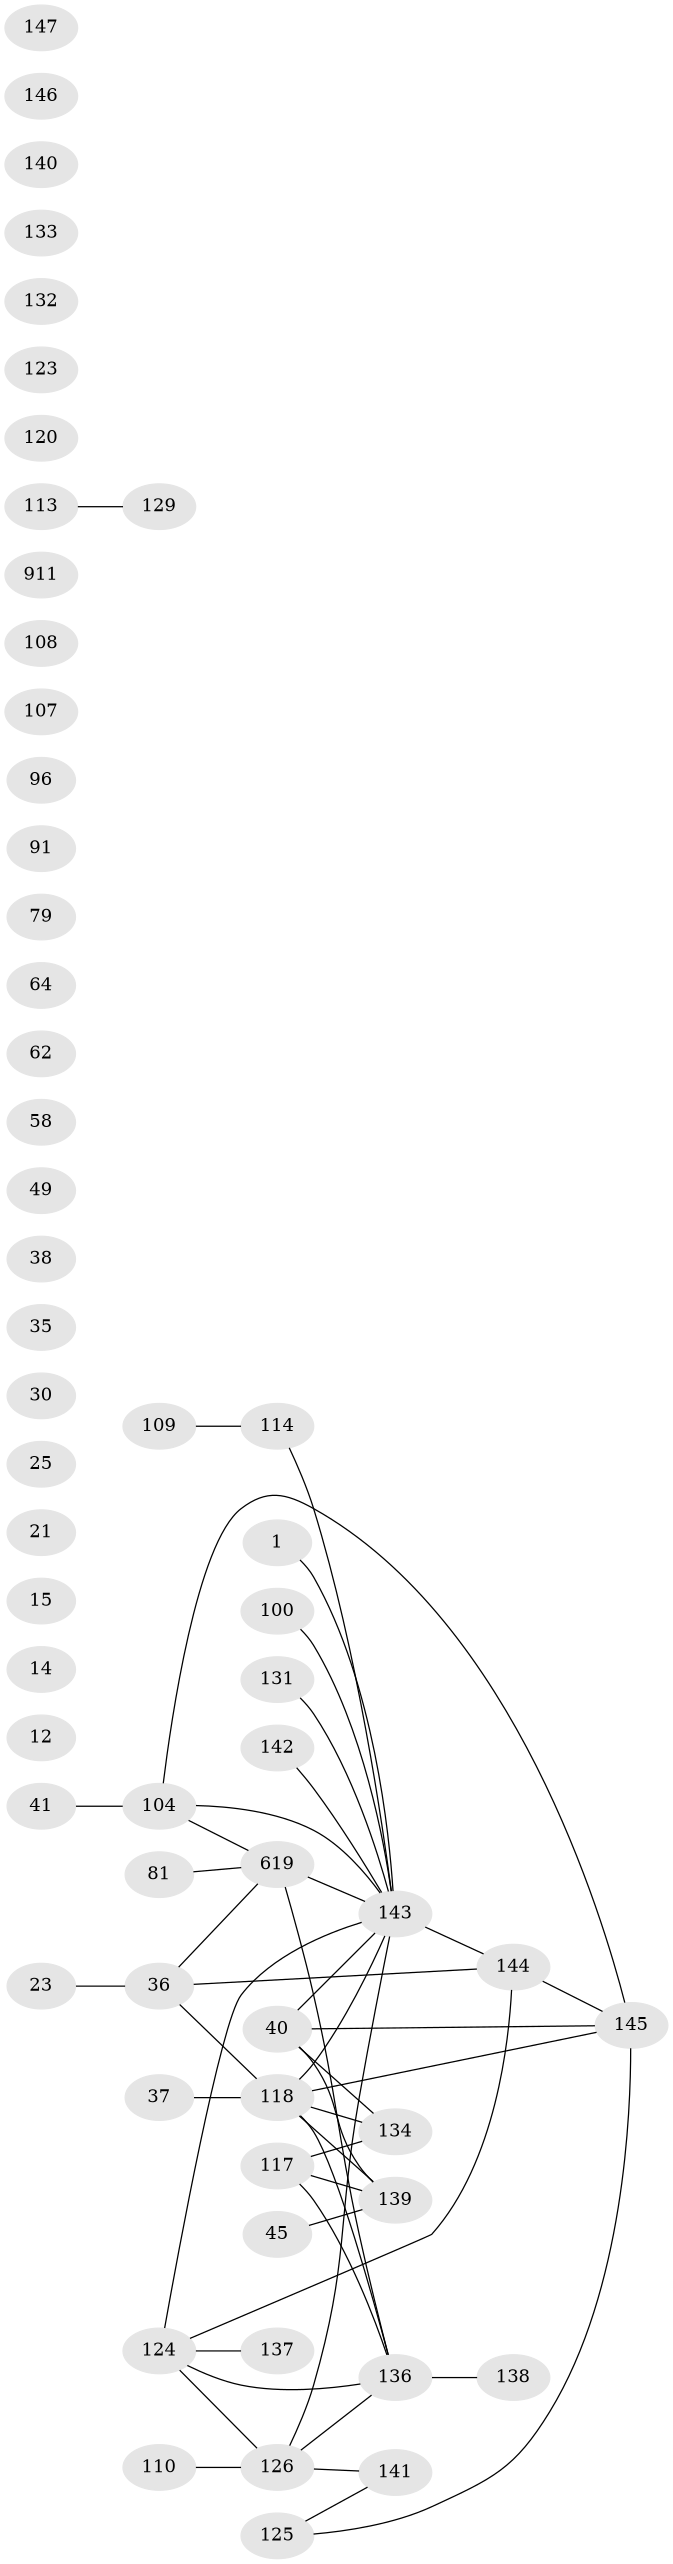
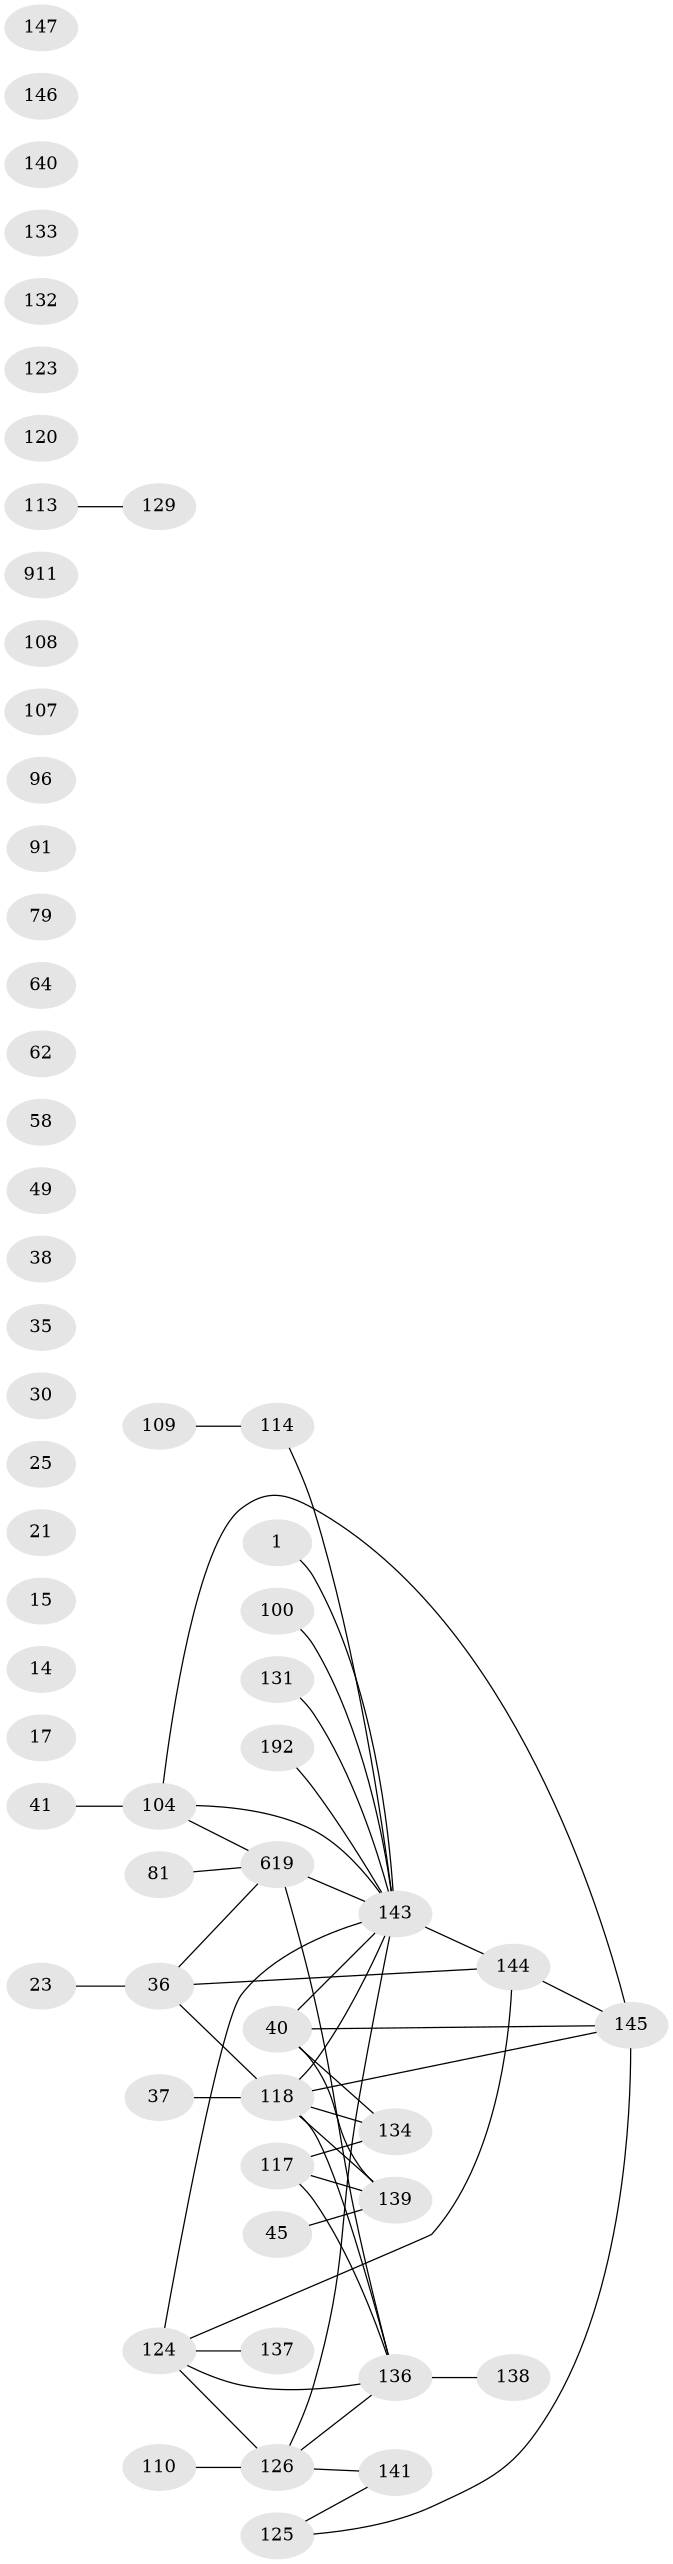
(41, 1738) -> (41, 1738)
(277, 1748) -> (277, 1748)
